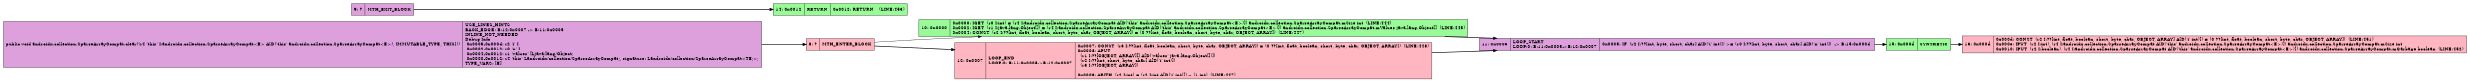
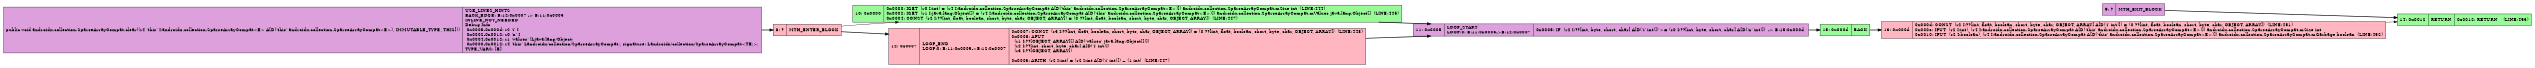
none -> (2390, 22)
(1934, 44) -> (1861, 30)
